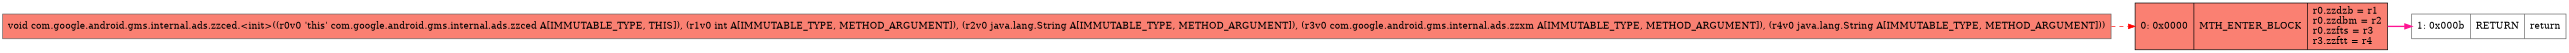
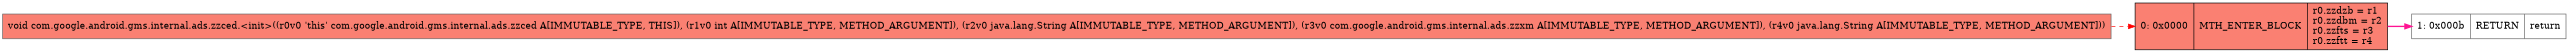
(2343, 41) -> (2343, 41)
